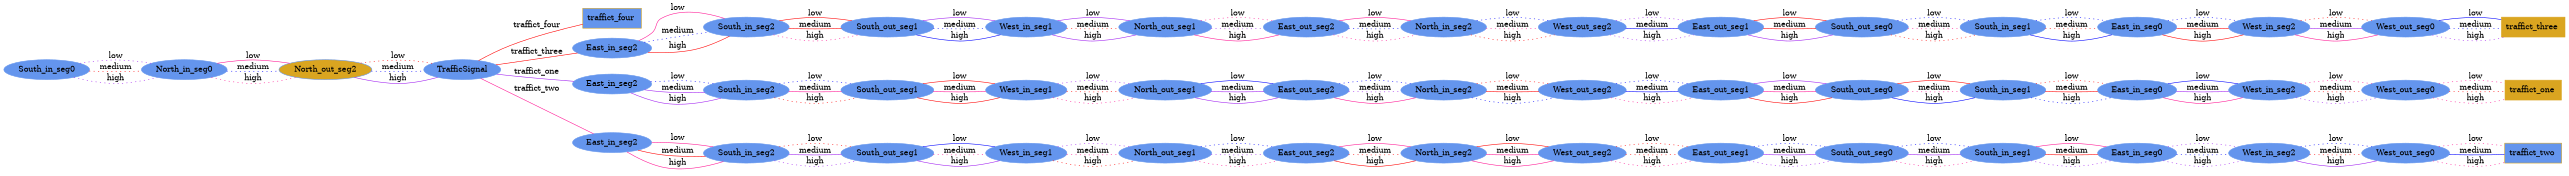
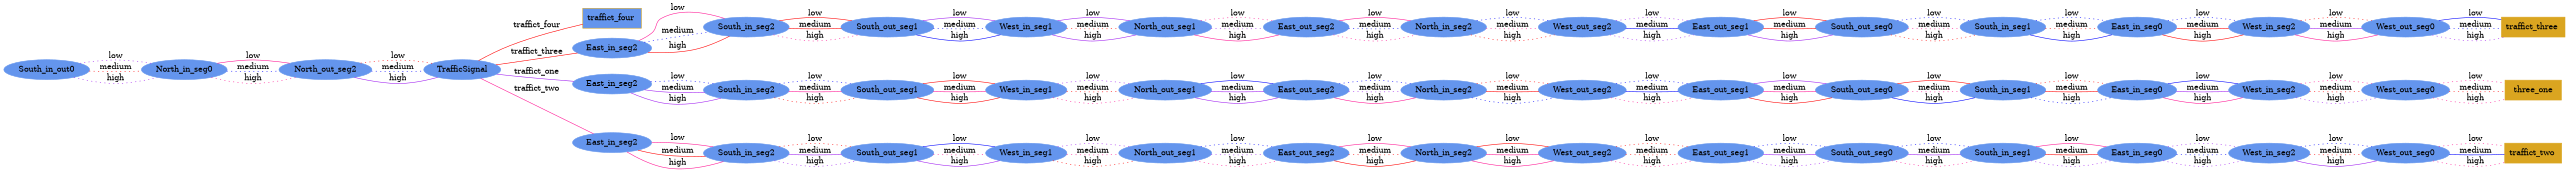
(47, 70) -> (47, 70)
(325, 70) -> (325, 70)
(2533, 90) -> (2533, 90)
(2533, 153) -> (2533, 153)
